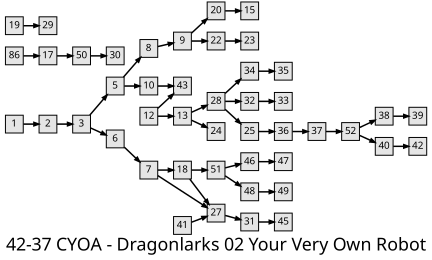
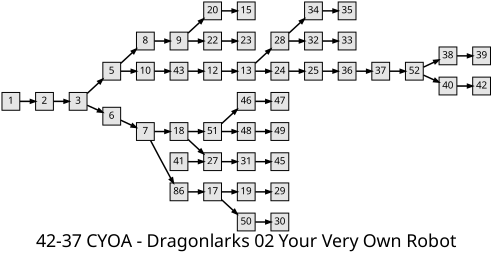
(164, 103) -> (193, 71)
(231, 115) -> (294, 71)
(180, 190) -> (161, 160)
none -> (227, 192)
